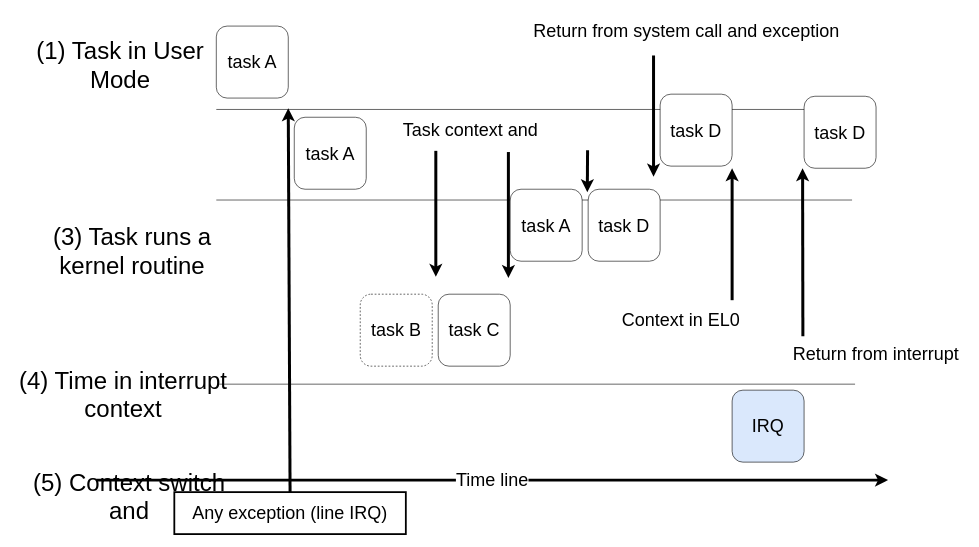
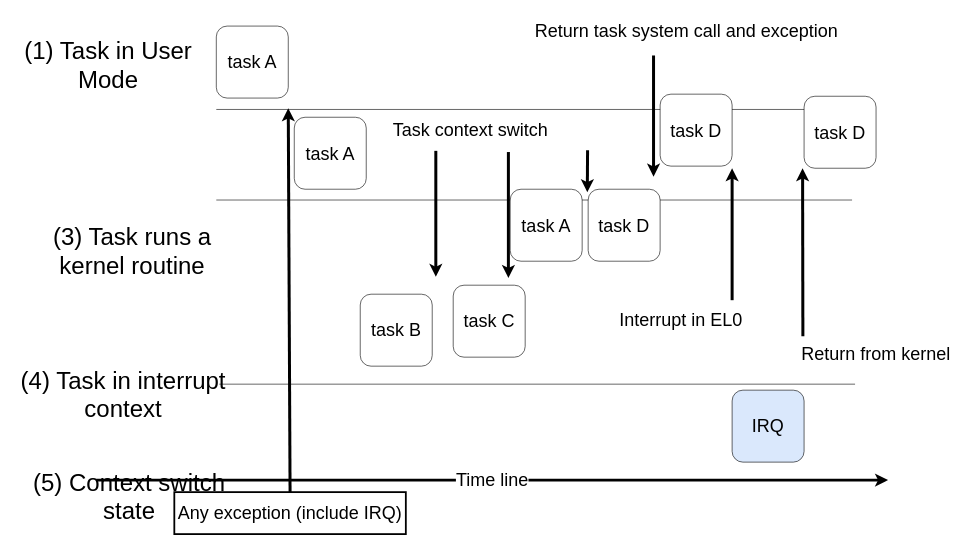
(687, 31) -> (687, 31)
(120, 64) -> (108, 64)
(471, 129) -> (471, 129)
(681, 320) -> (681, 320)
(396, 330) -> (396, 330)
(474, 330) -> (489, 321)
(876, 354) -> (876, 354)
(123, 395) -> (123, 395)
(129, 497) -> (129, 497)
(290, 513) -> (290, 513)
